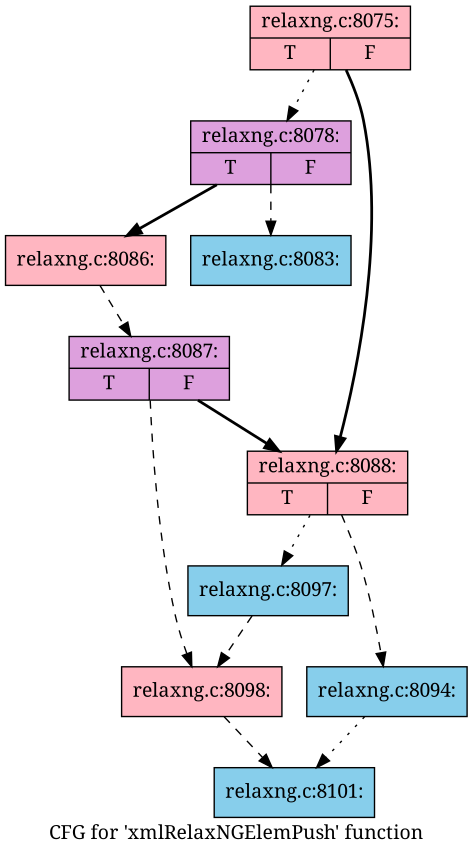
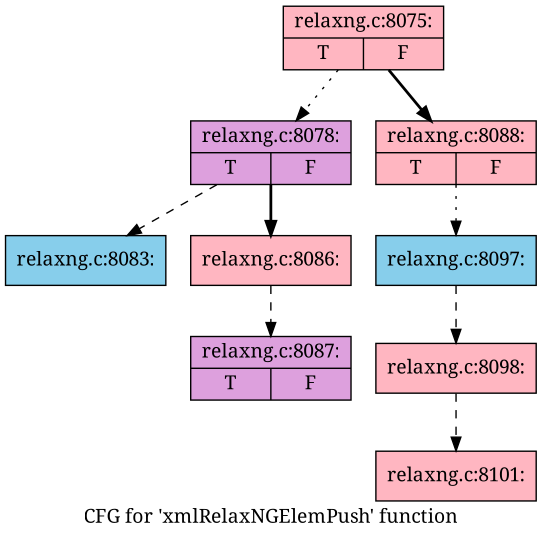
(232, 422) -> none
(161, 528) -> none
(387, 692) -> none
(294, 793) -> (456, 476)
